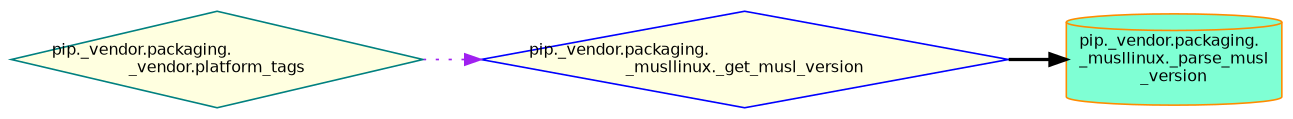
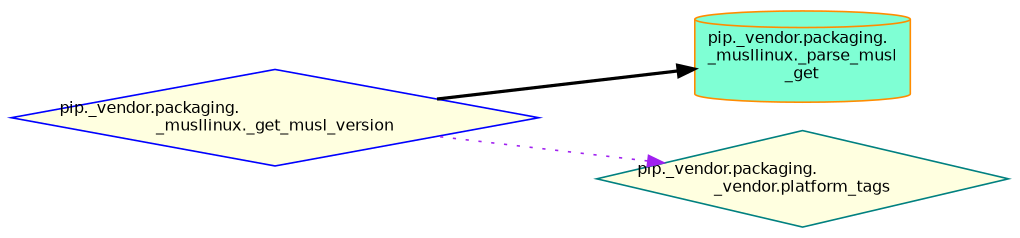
(444, 60) -> (542, 149)
(1174, 60) -> (803, 57)
